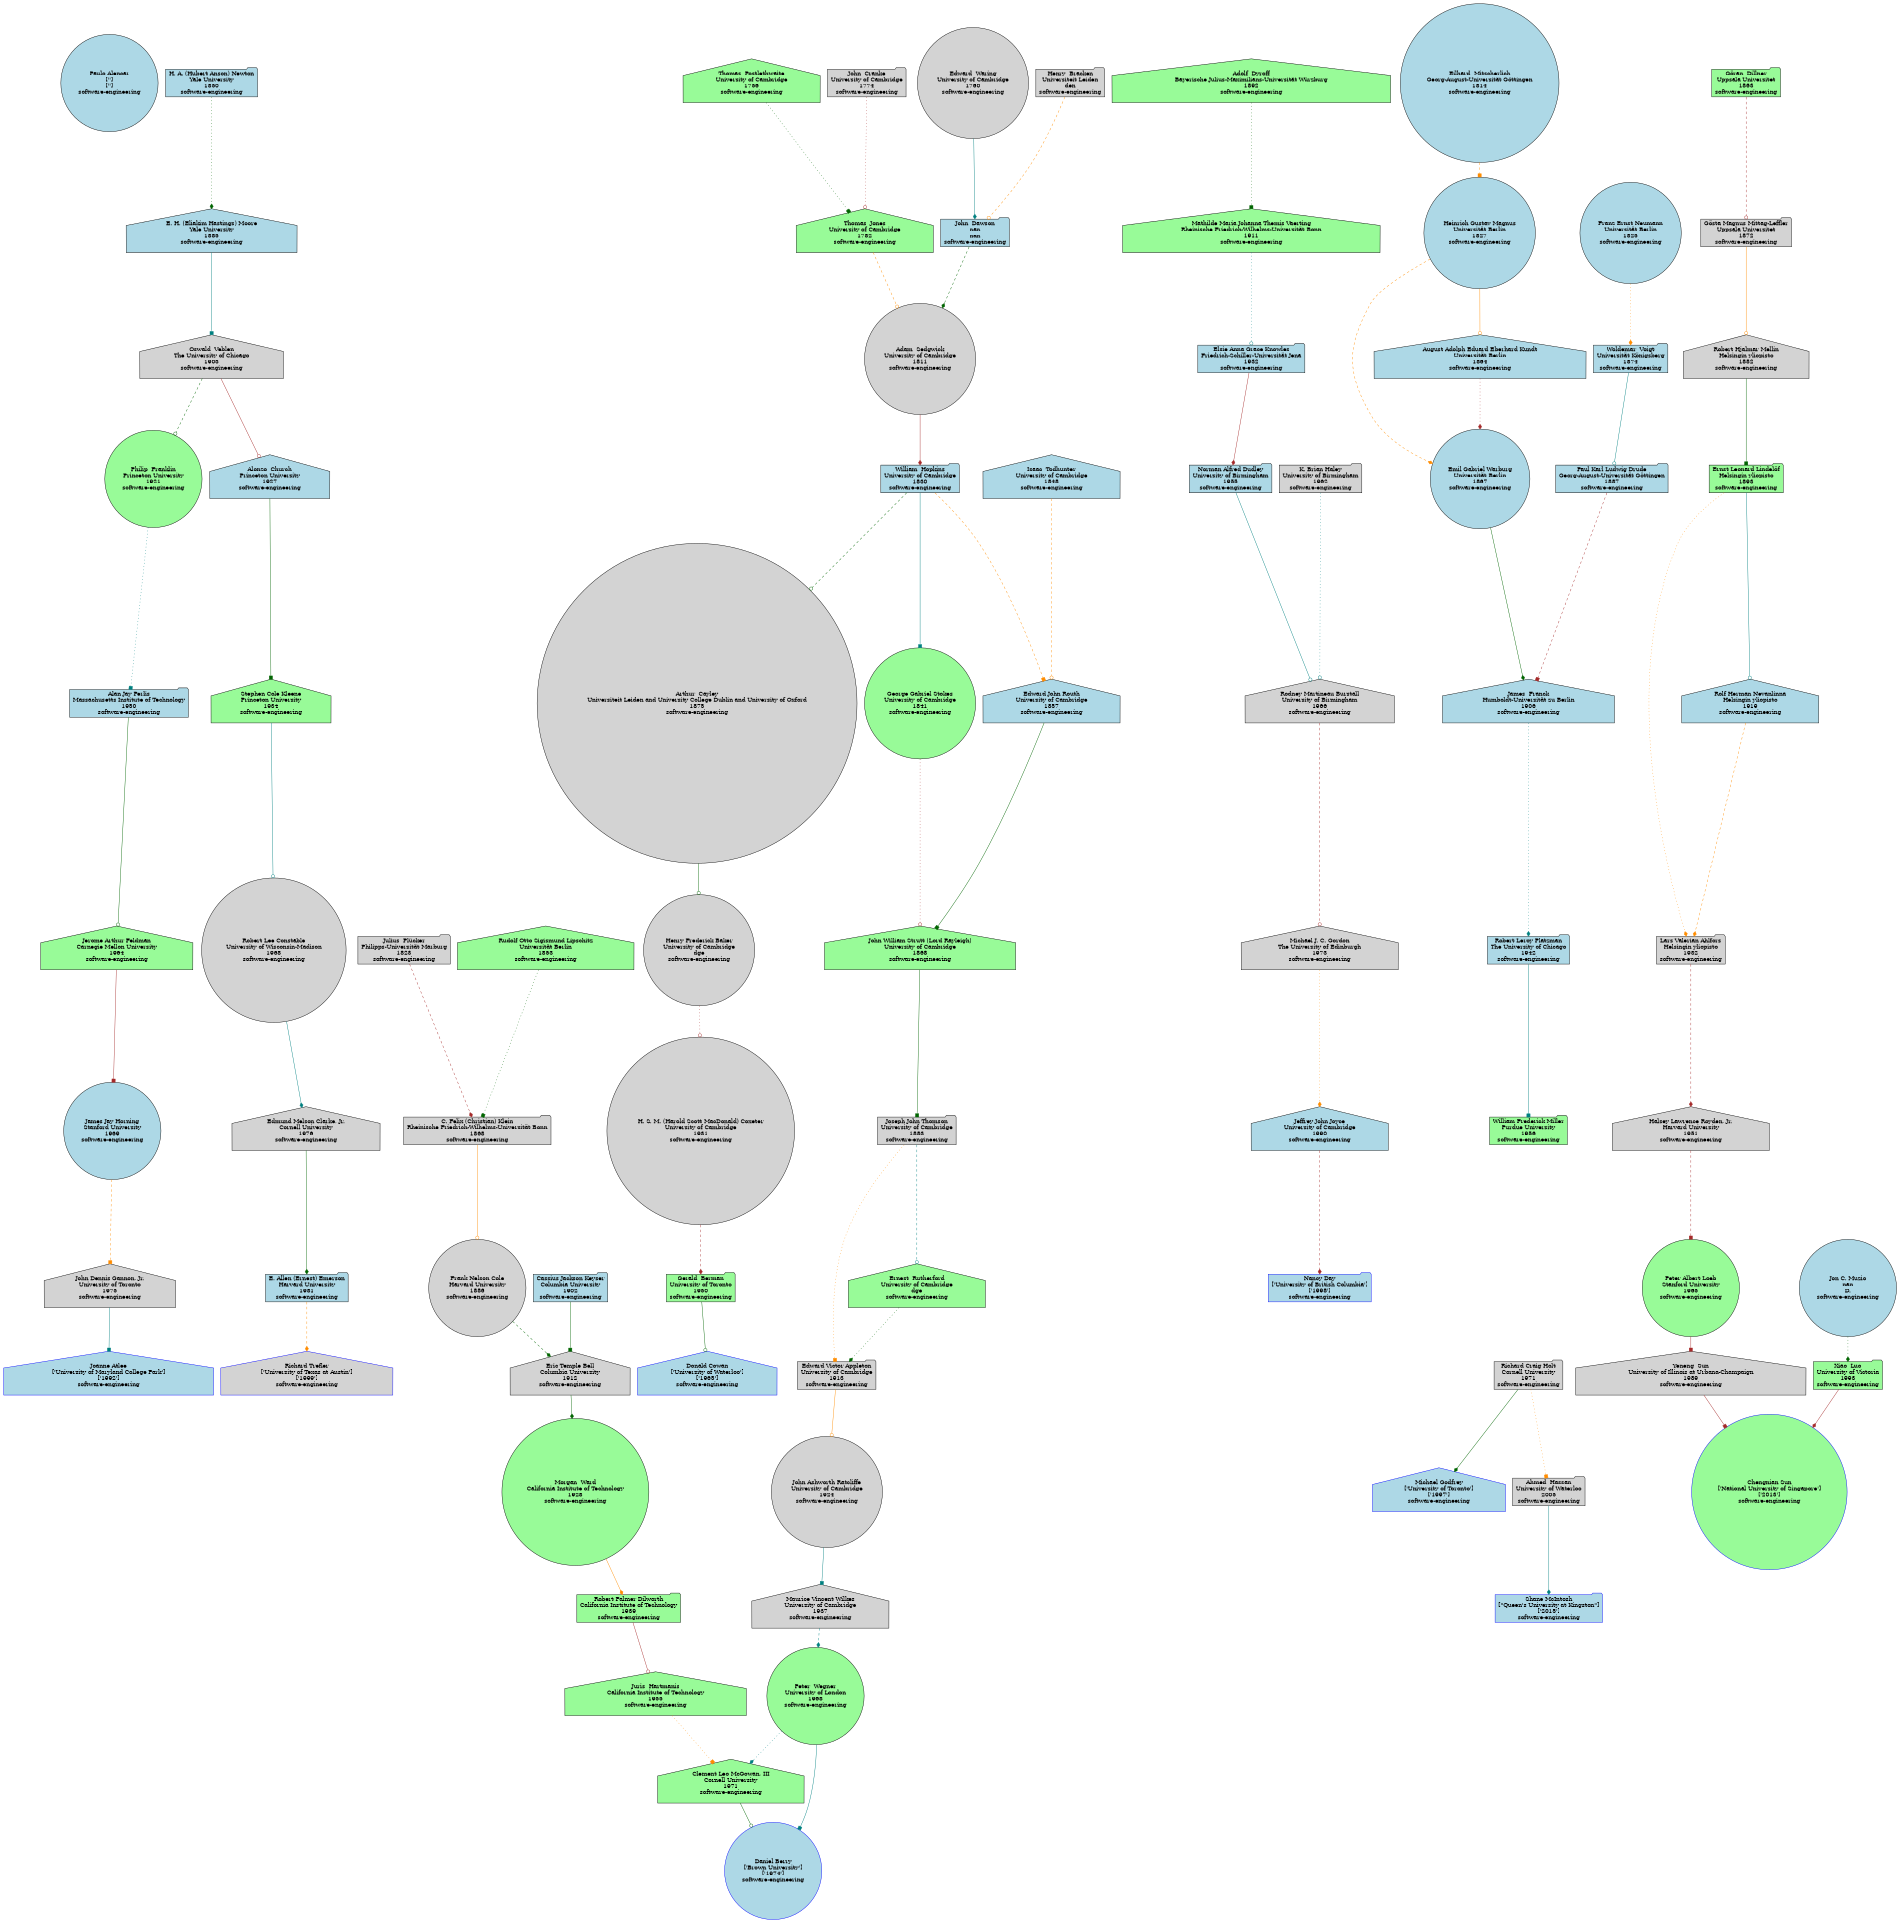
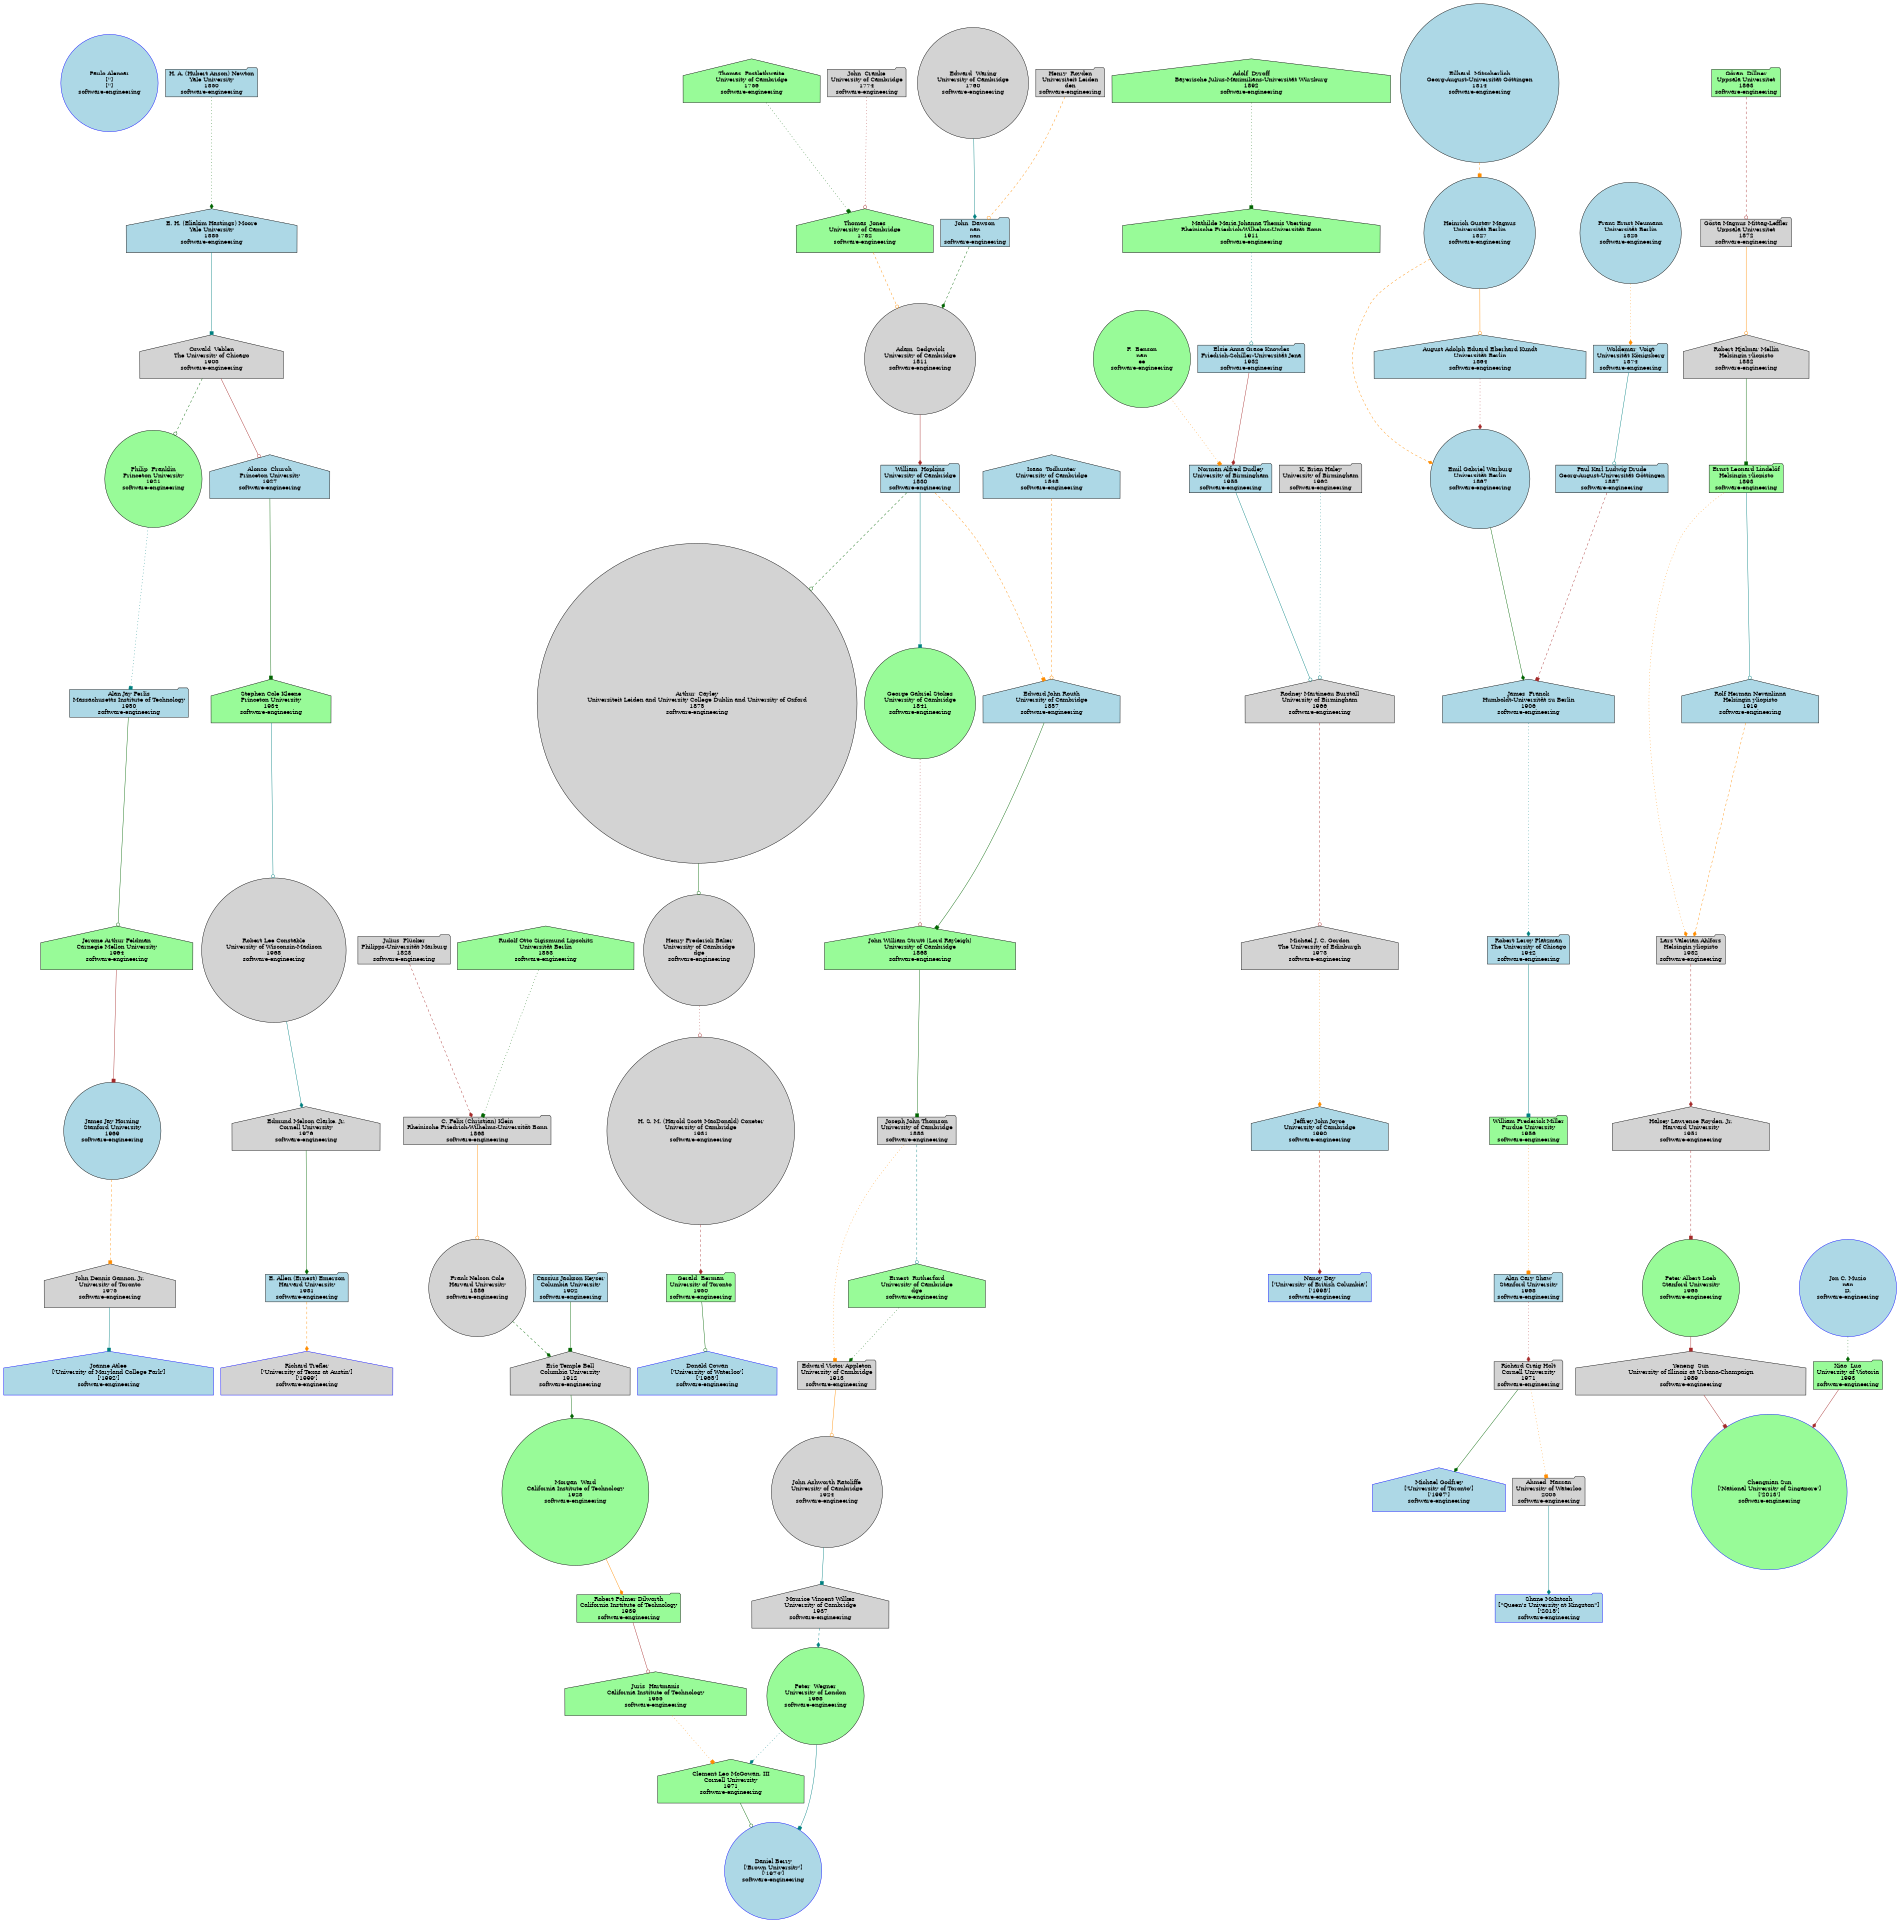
(109, 83) -> (109, 83)
(1070, 83) -> (1070, 83)
none -> (1142, 359)
none -> (1528, 1288)
(1848, 1288) -> (1848, 1288)
